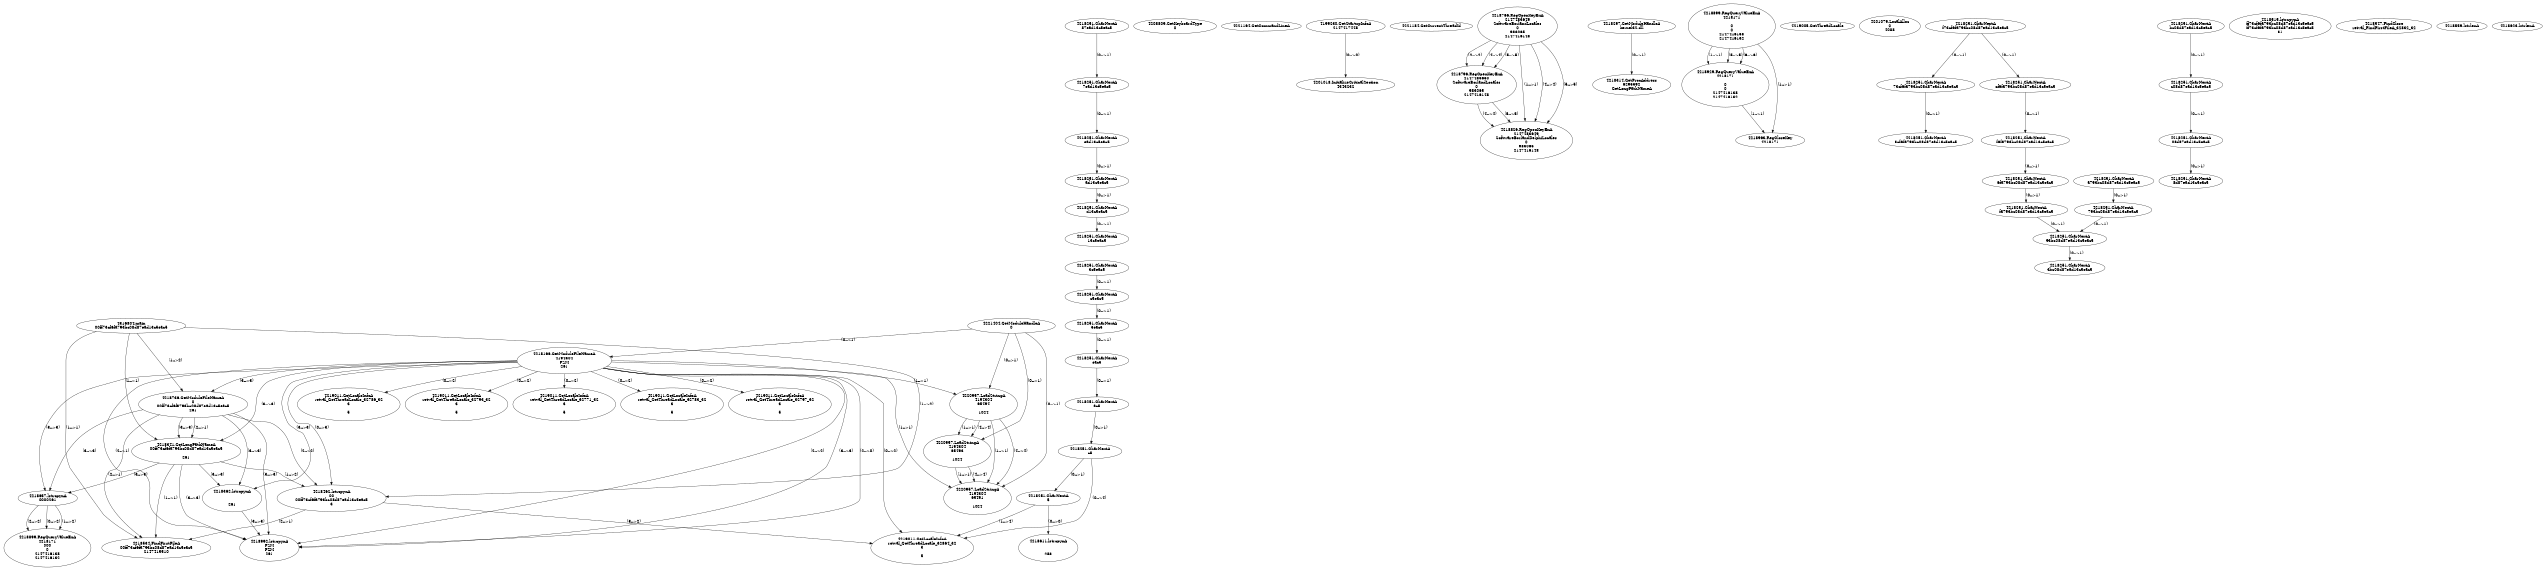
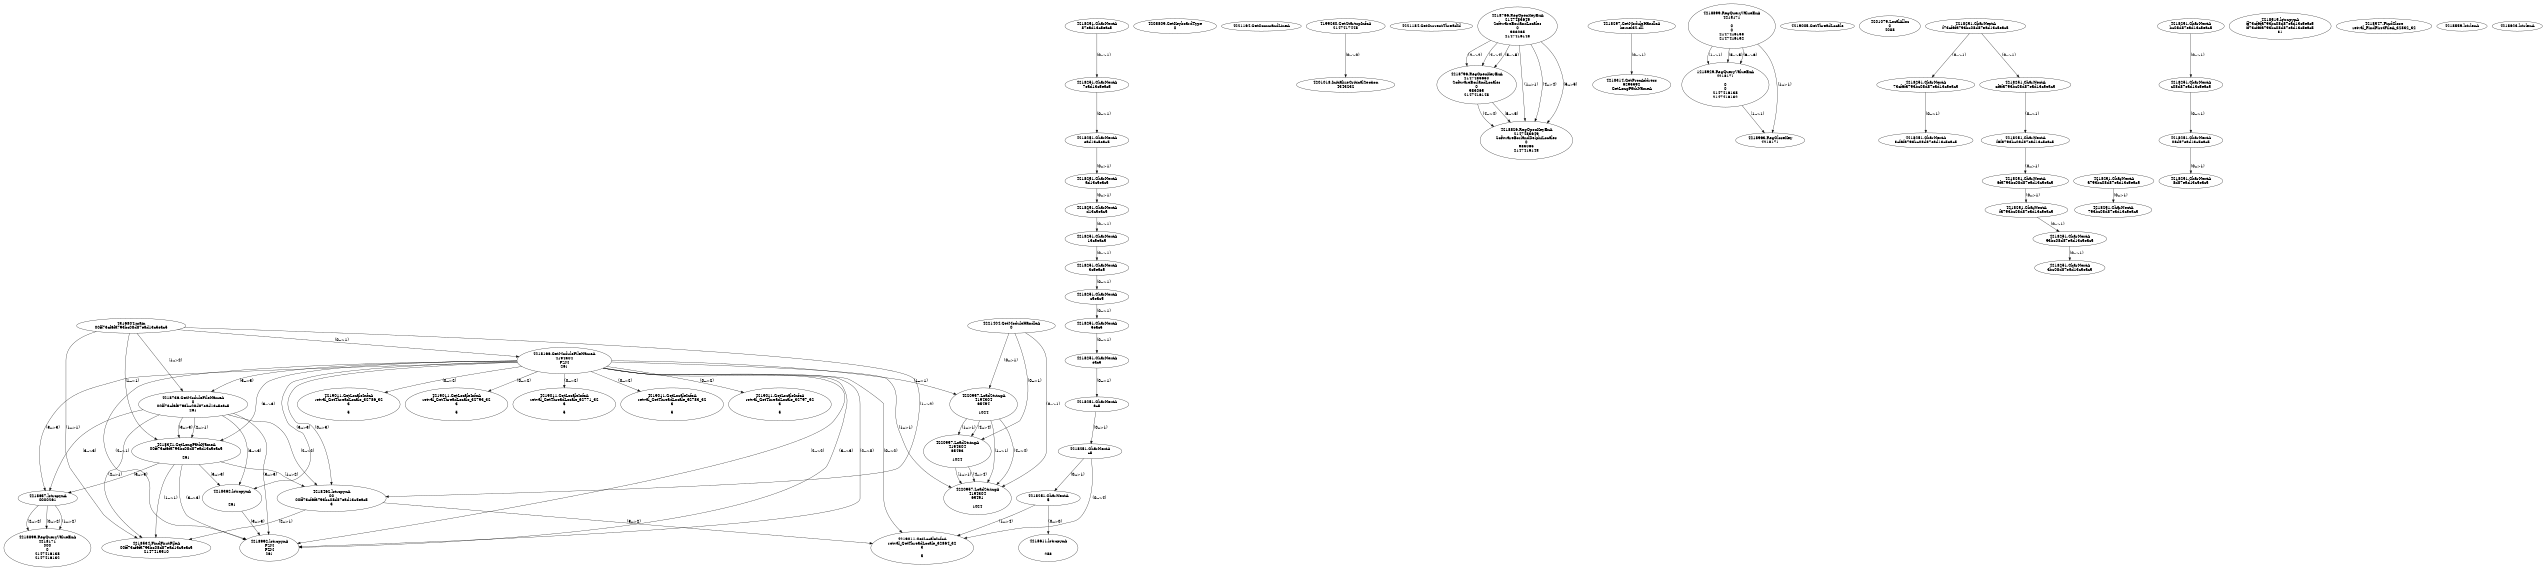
(1725, 85) -> (1725, 85)
(2093, 224) -> none
none -> (1097, 252)
(792, 343) -> (347, 343)
